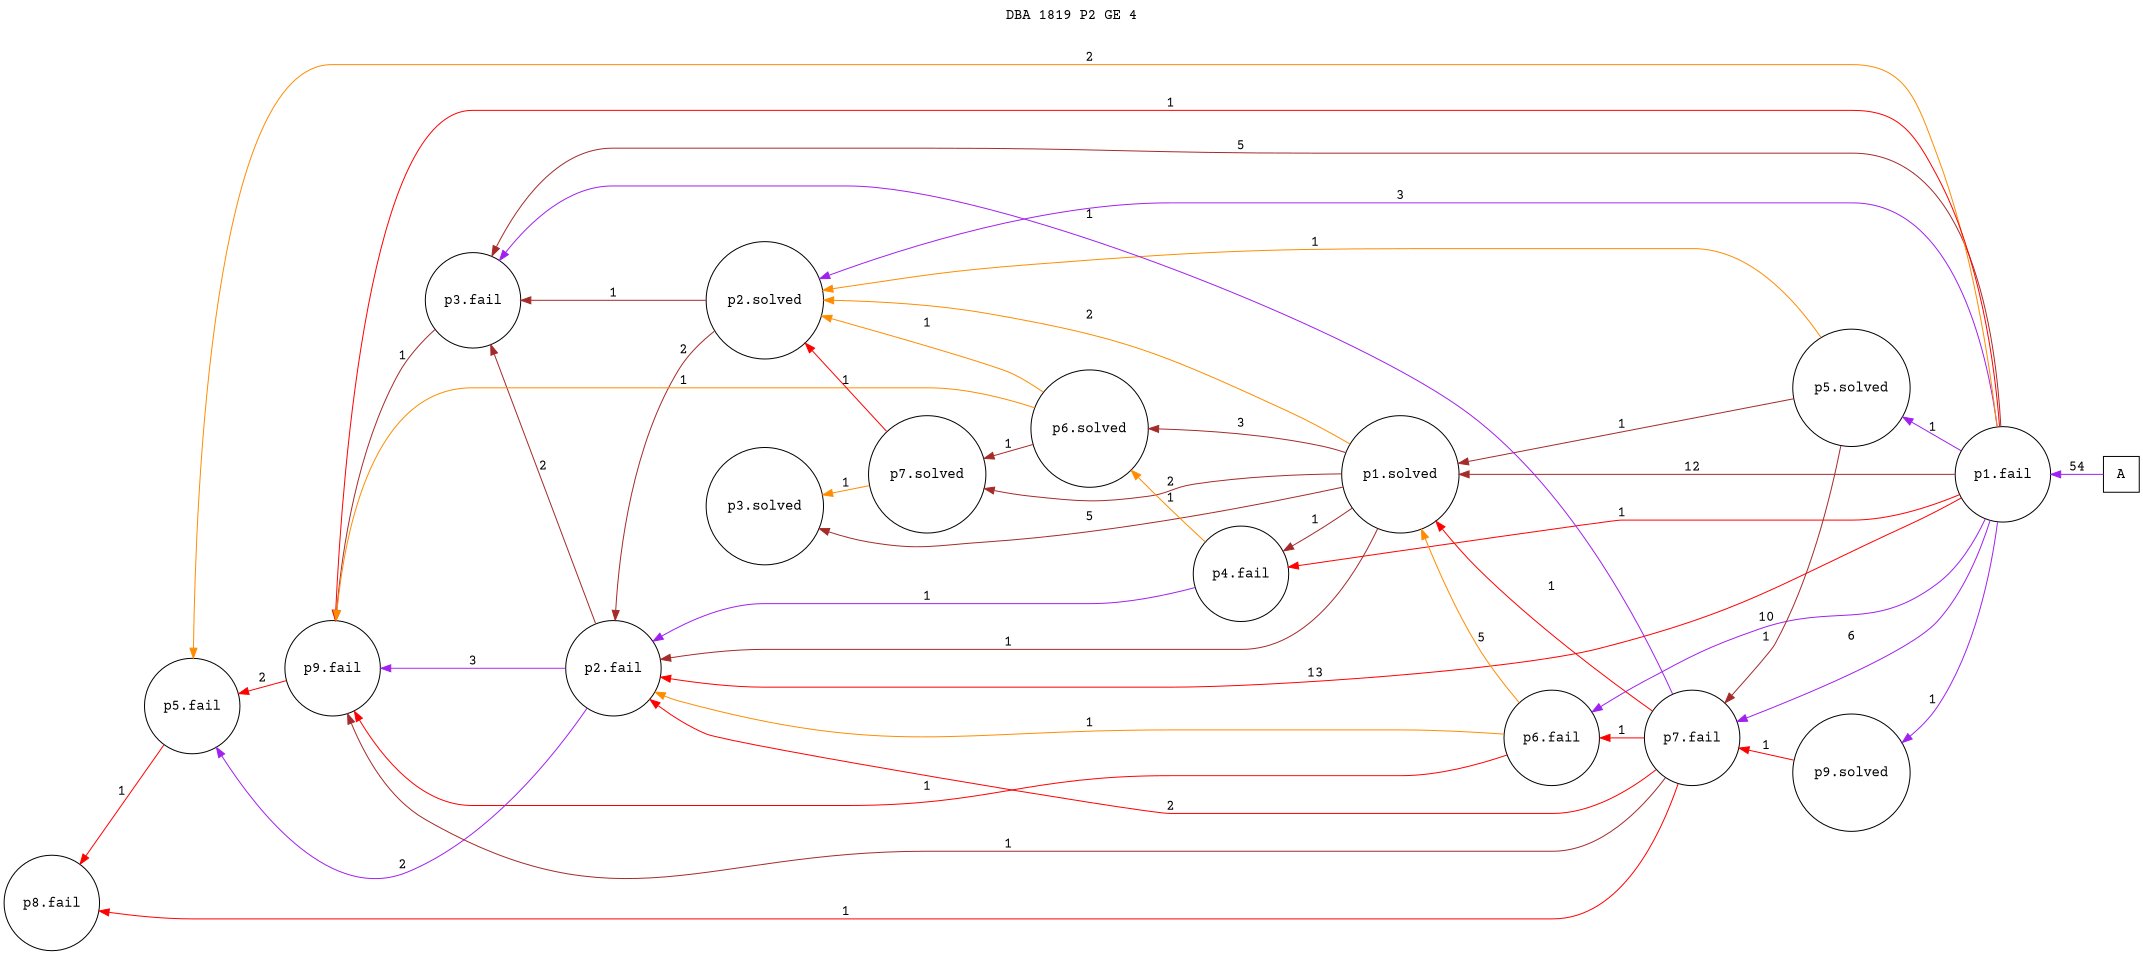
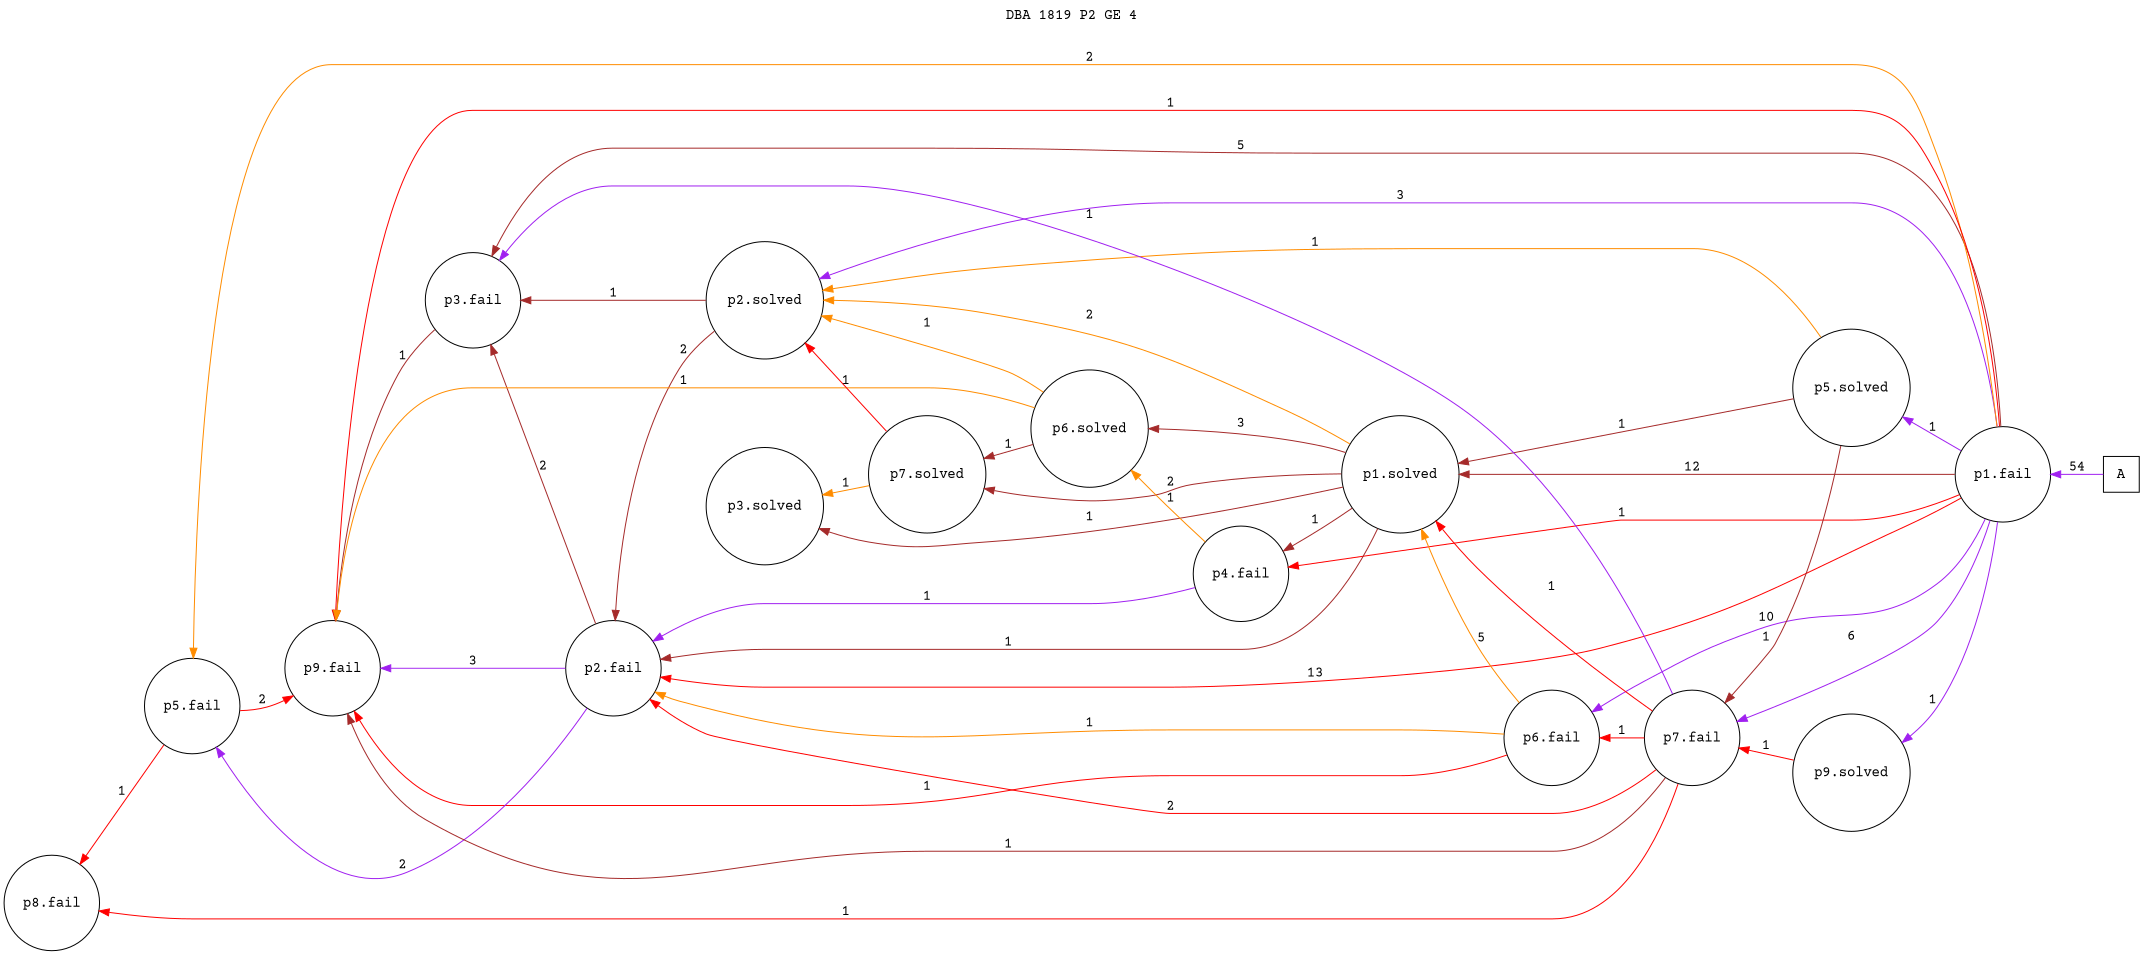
(1090, 517) -> (1090, 517)
(267, 686) -> (263, 708)
